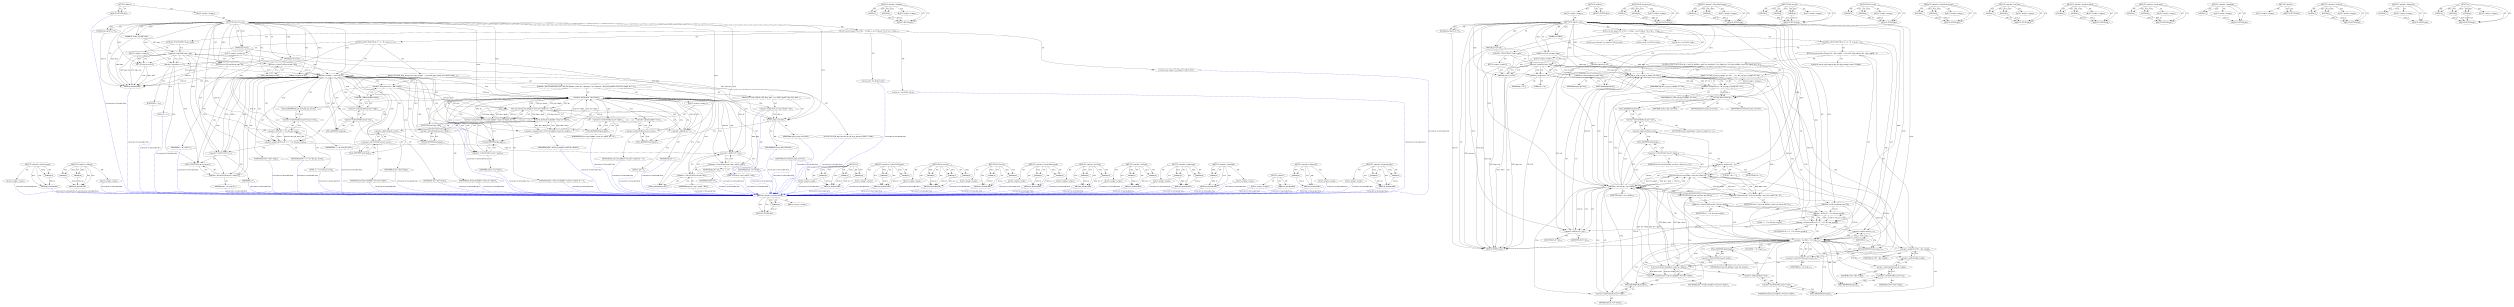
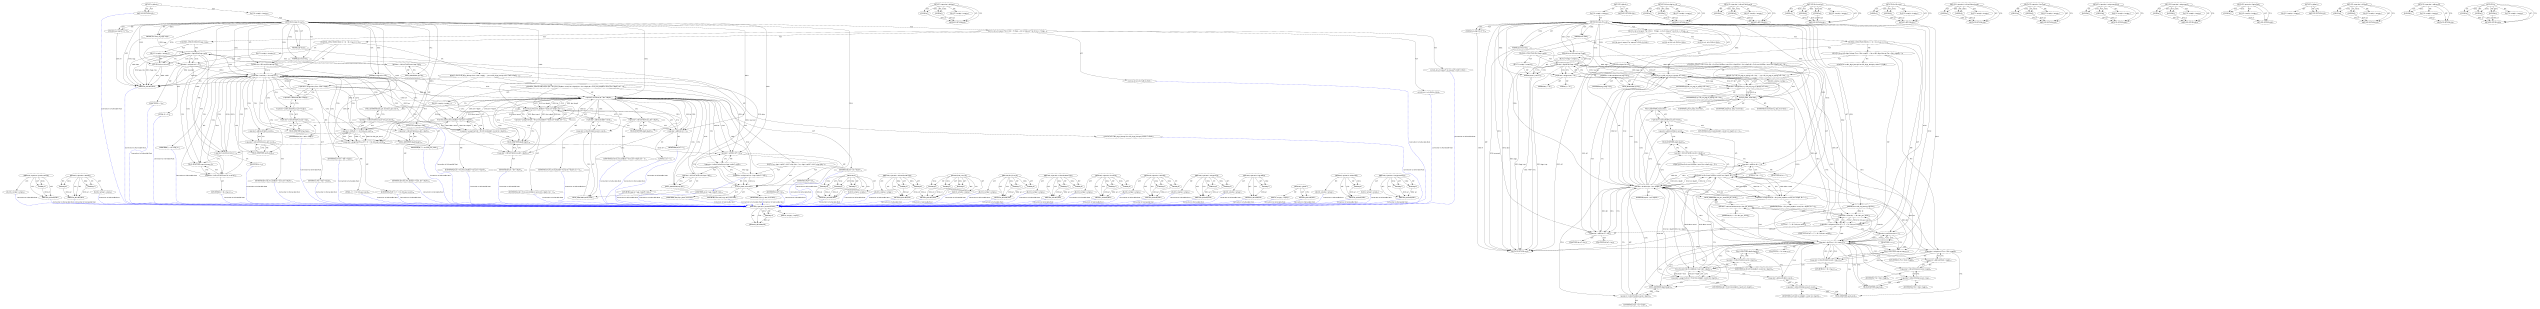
(726, 171) -> (729, 171)
